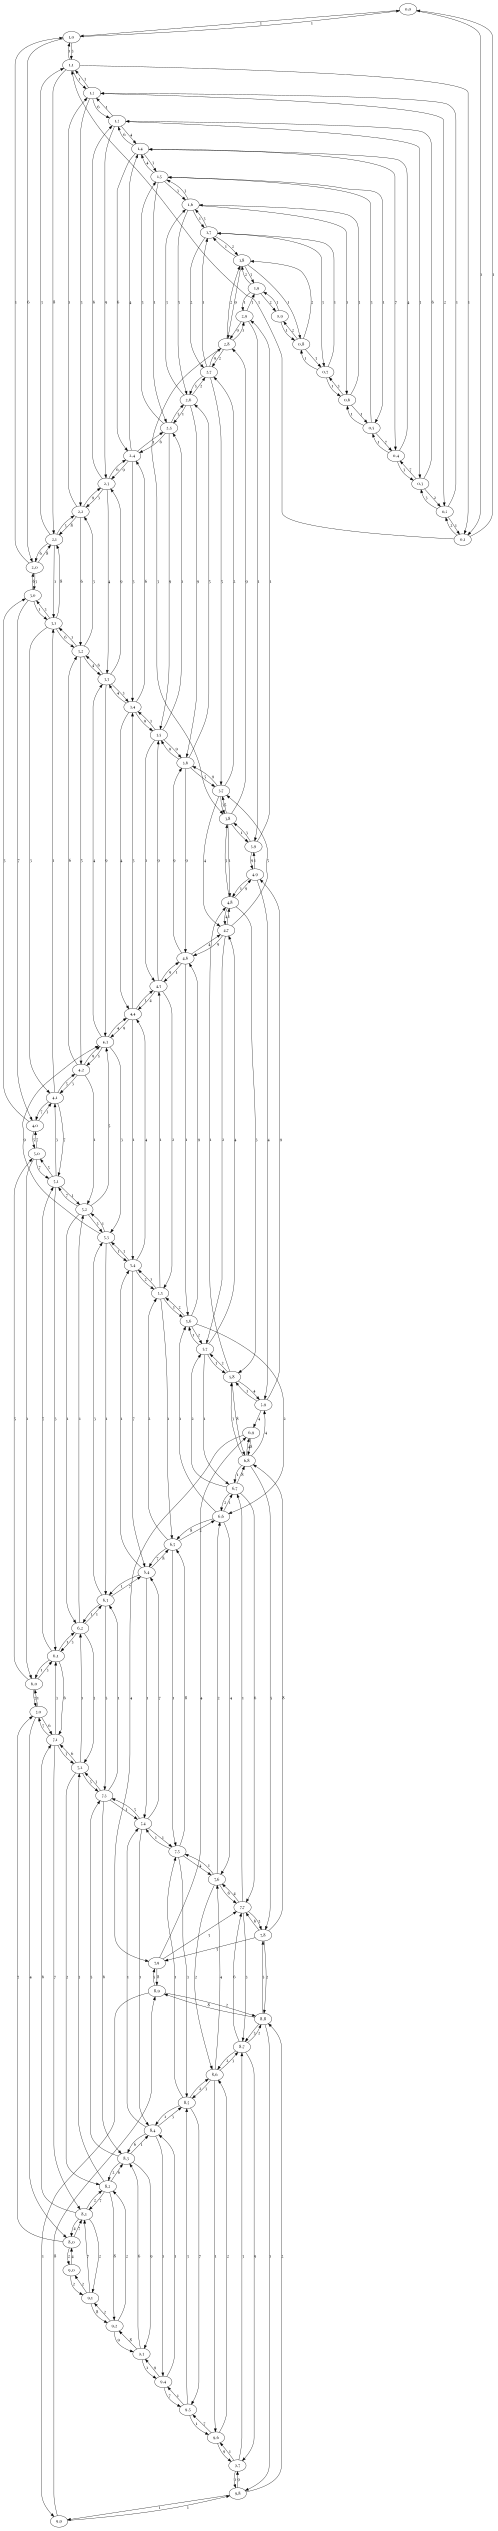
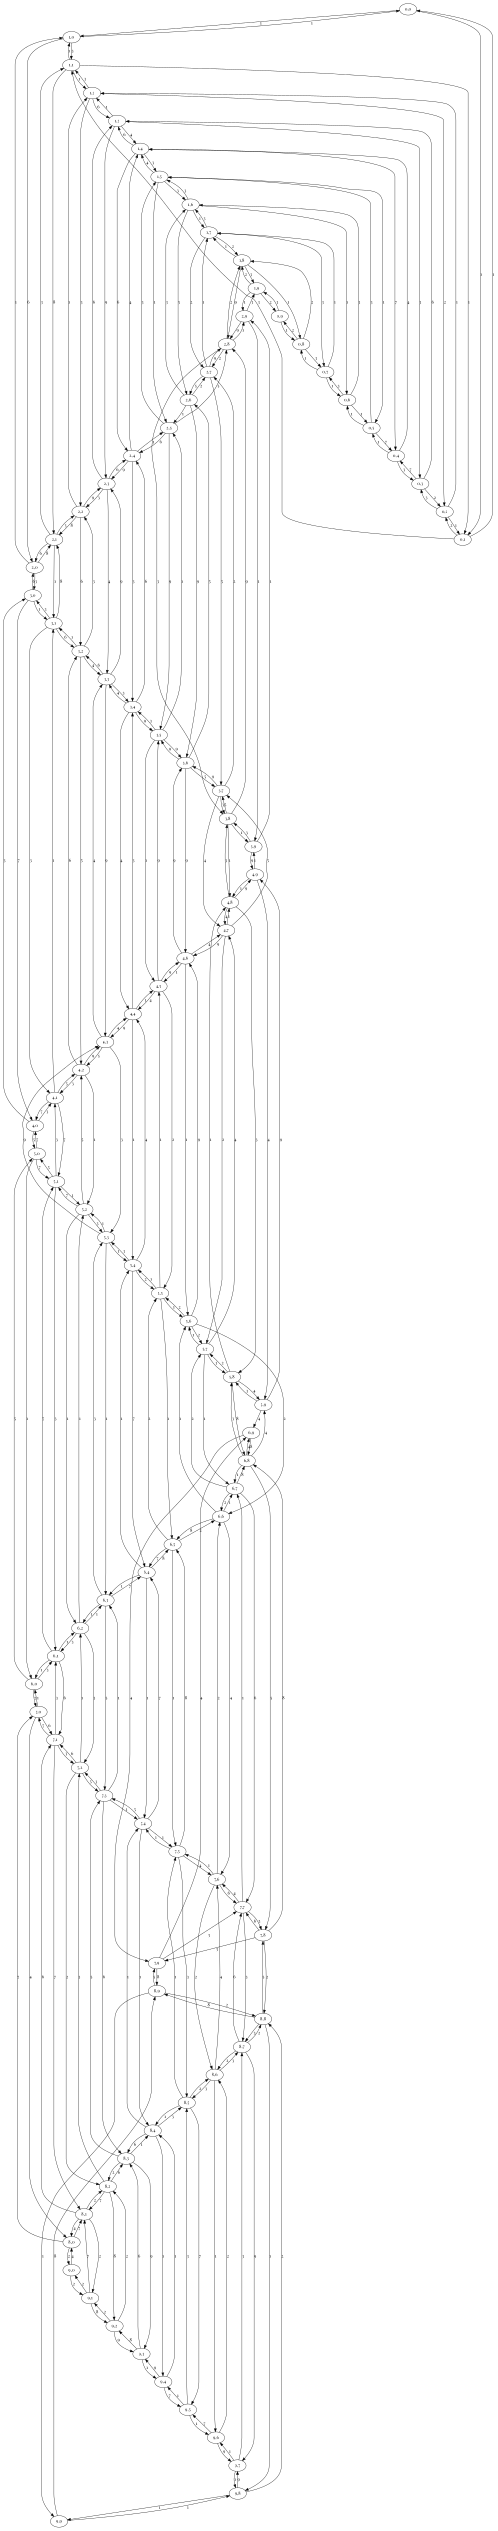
(176, 414) -> (210, 395)
(108, 1132) -> (81, 1141)
